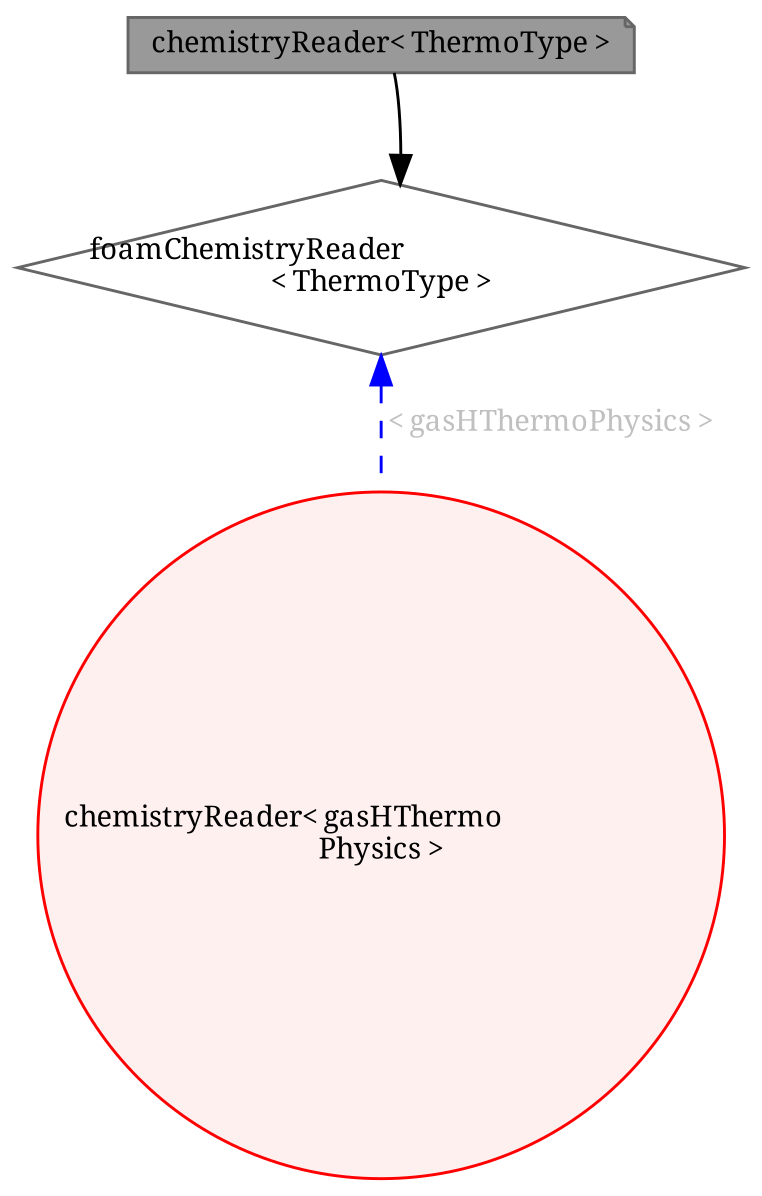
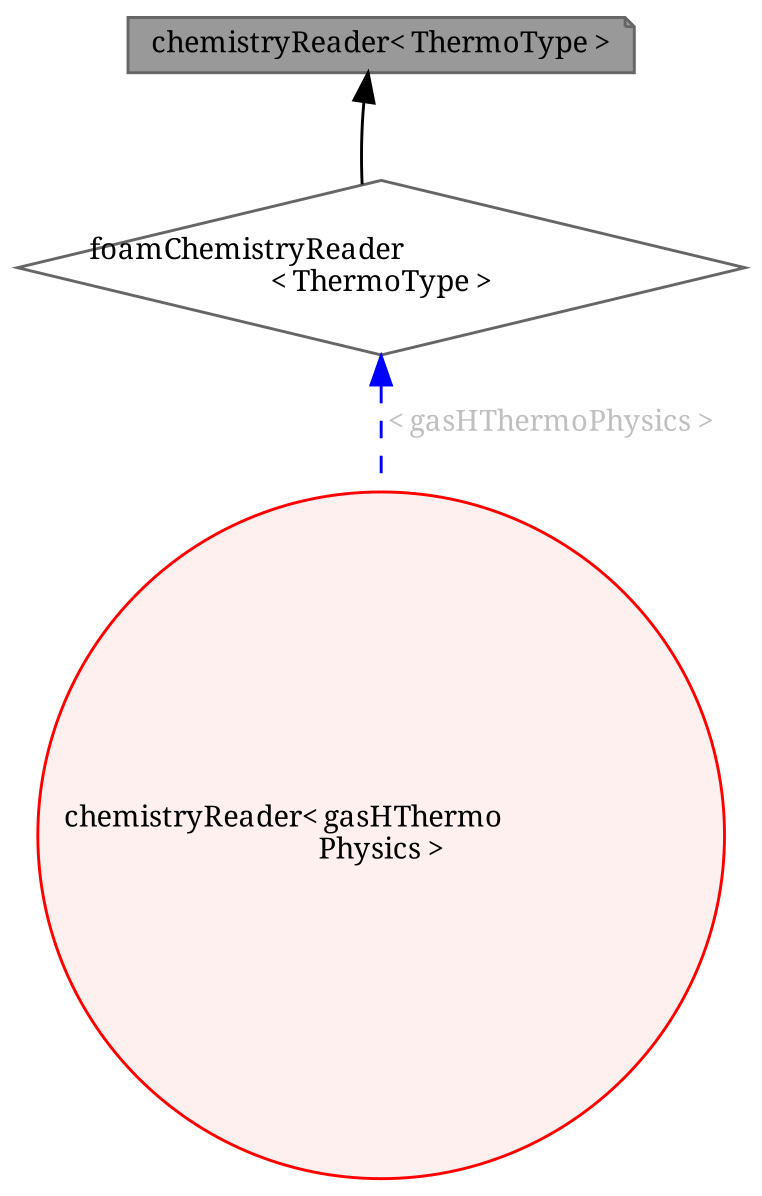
(399, 114) -> (362, 143)
